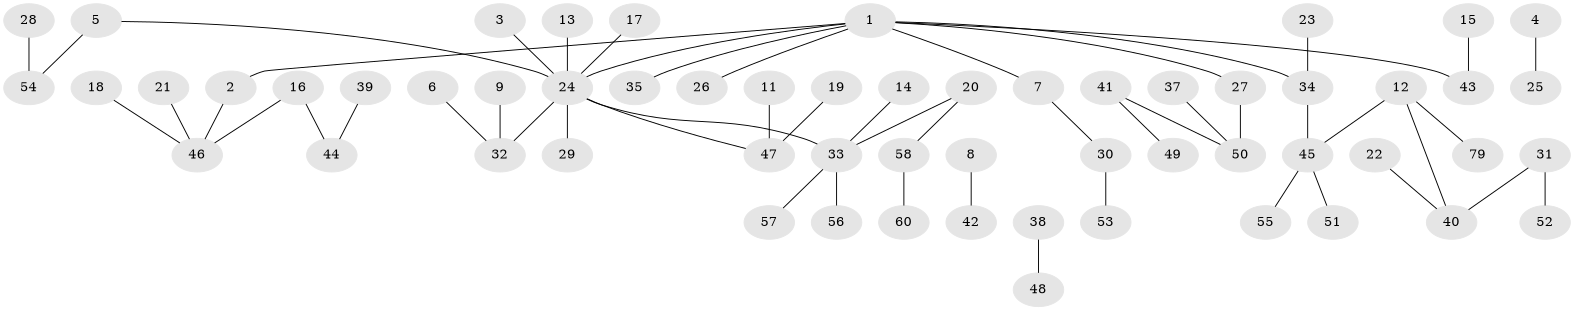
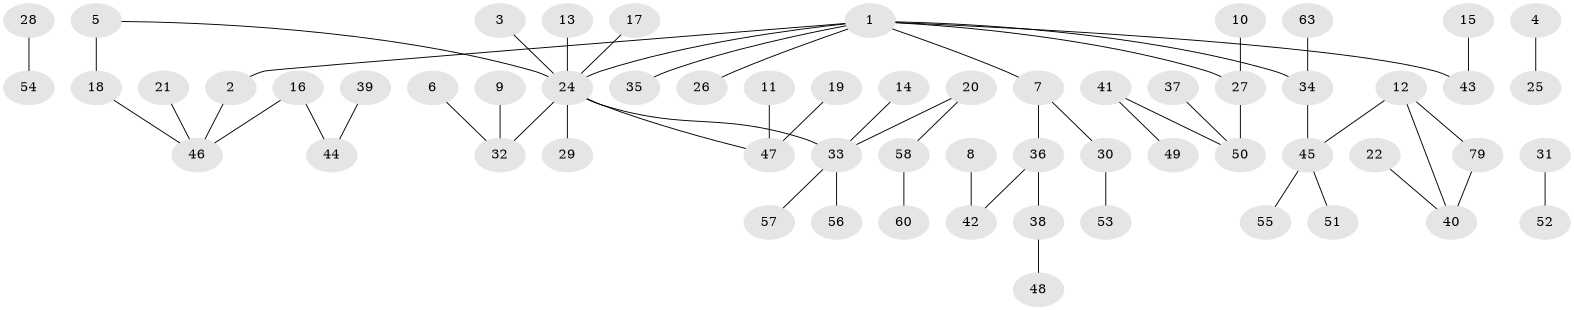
none -> (1240, 21)
(1308, 21) -> (1308, 21)
(63, 54) -> (96, 54)
none -> (1038, 155)
(1498, 189) -> (1465, 189)
